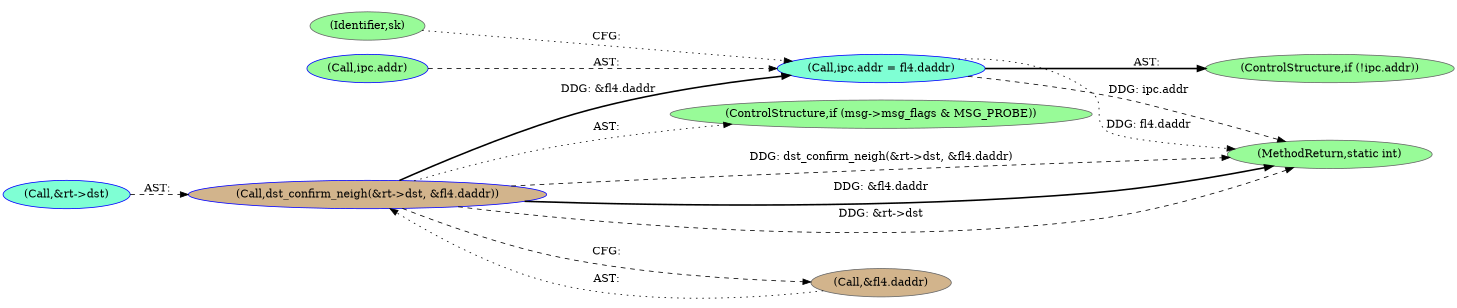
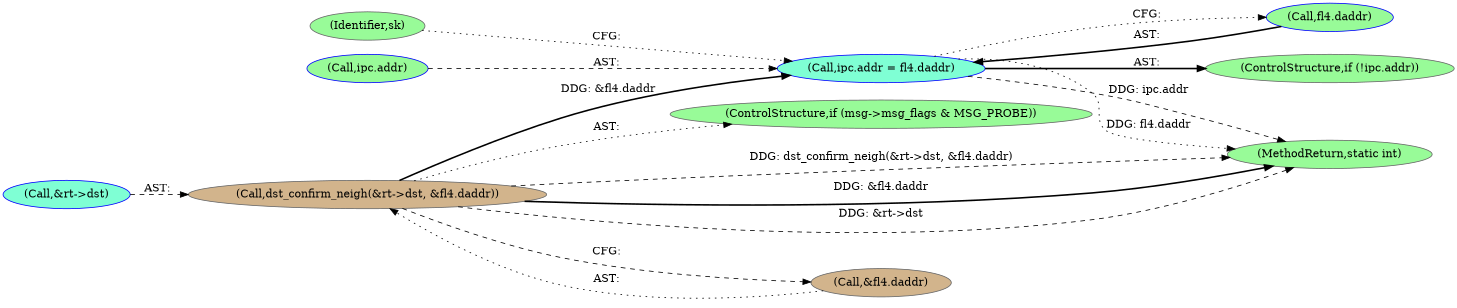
none -> (1330, 17)
(368, 195) -> (368, 195)
